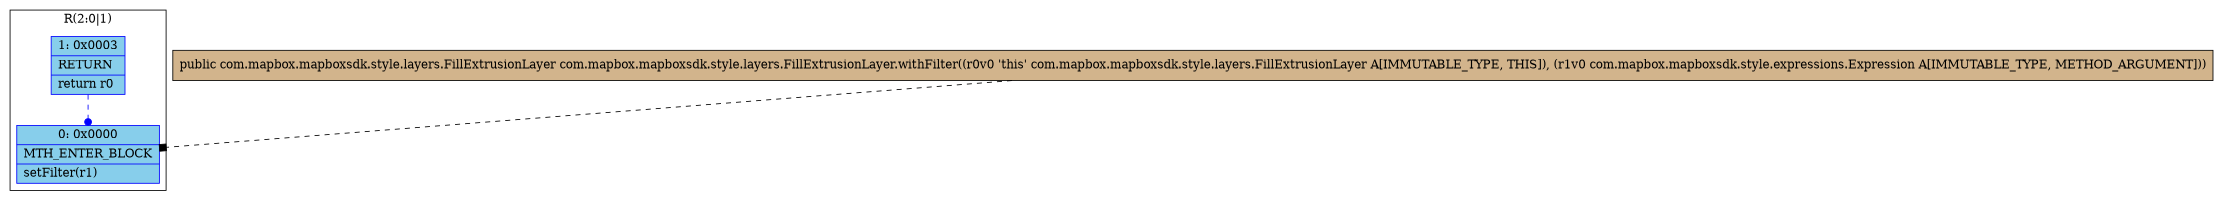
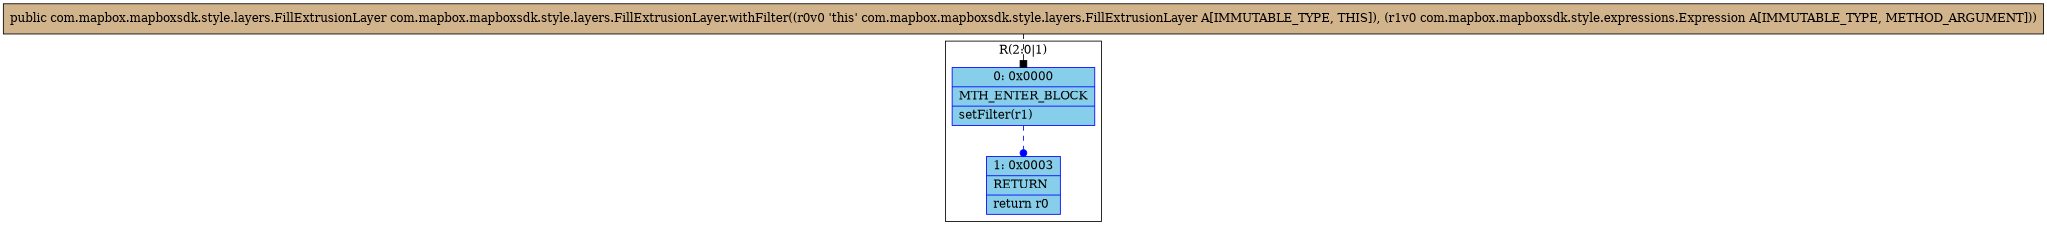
(88, 107) -> (1023, 138)
